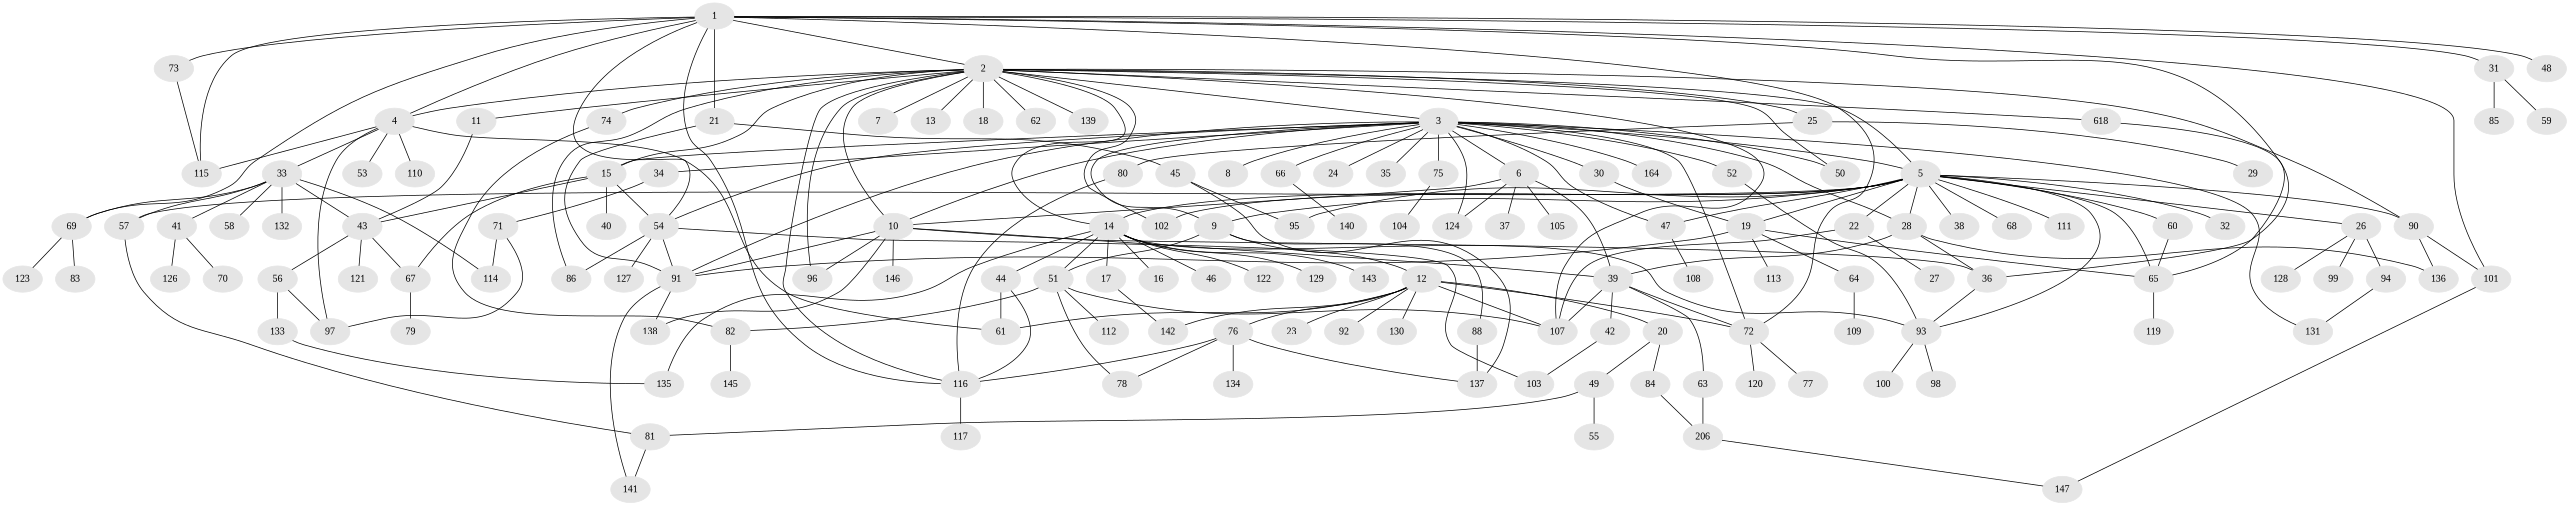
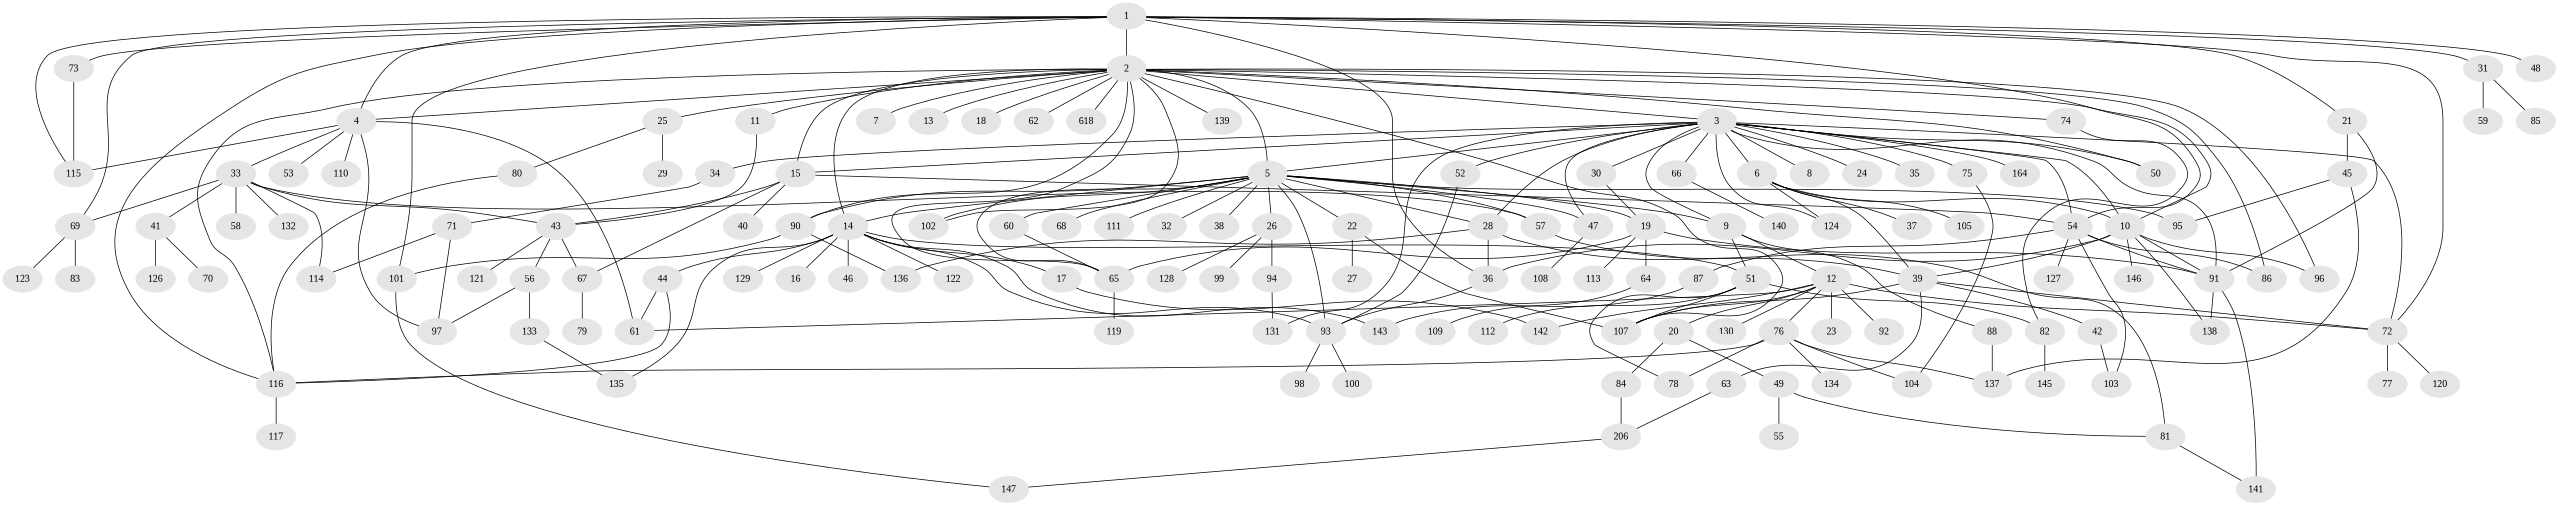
(2282, 191) -> (934, 204)
none -> (1699, 279)
none -> (1847, 361)
